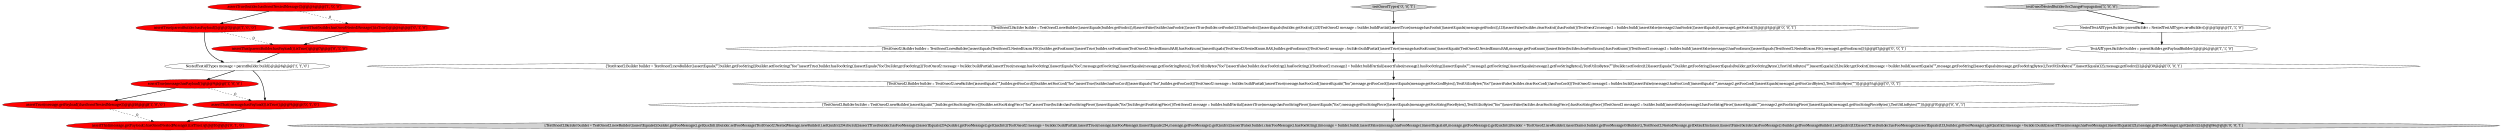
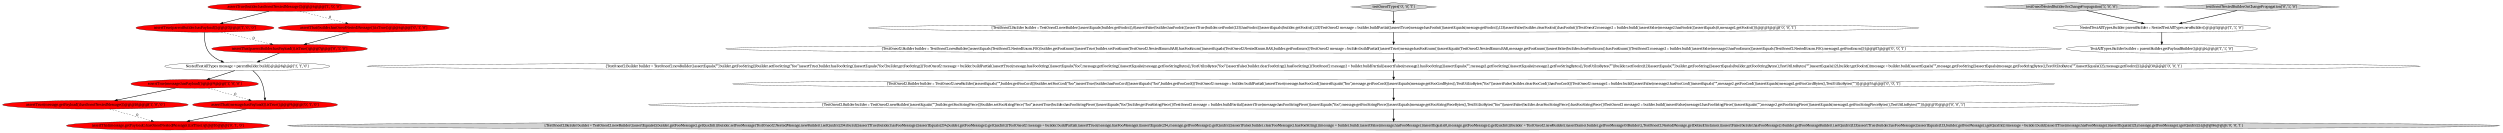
none -> (2252, 7)
